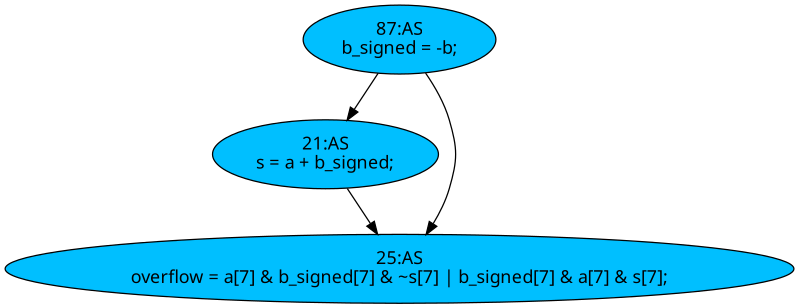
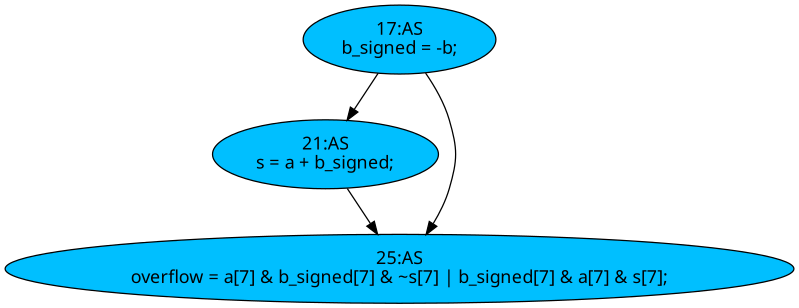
(400, 40) -> (400, 40)
